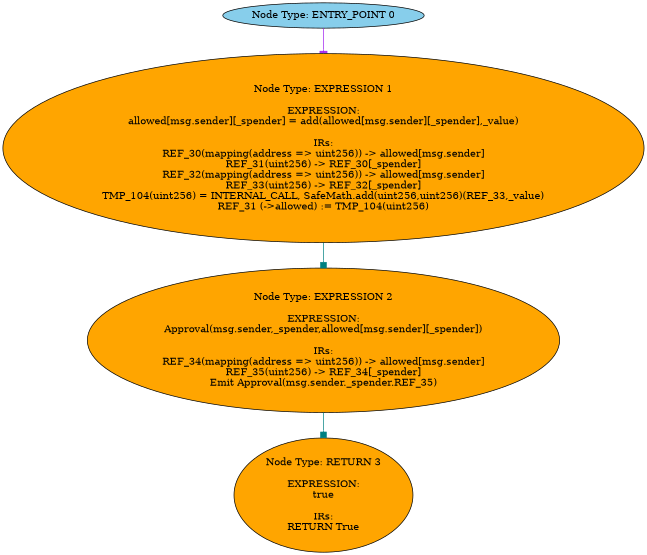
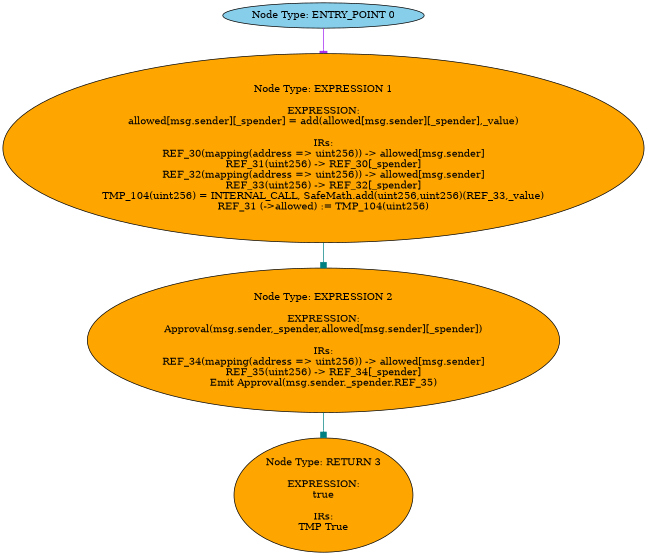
(323, 495) -> (323, 495)
